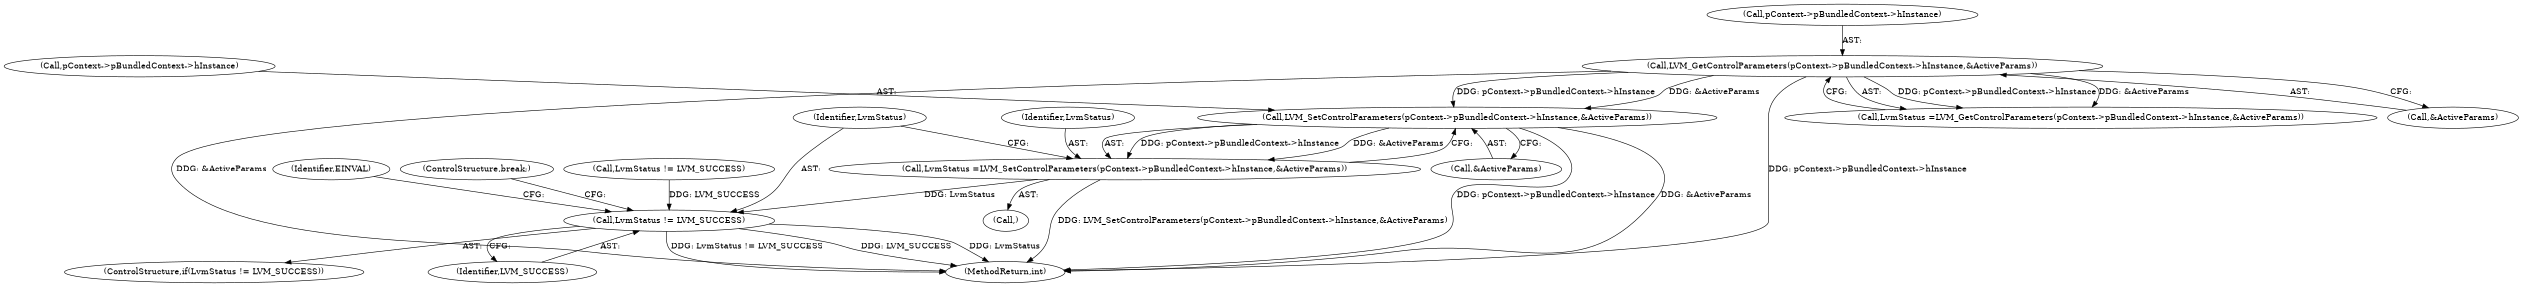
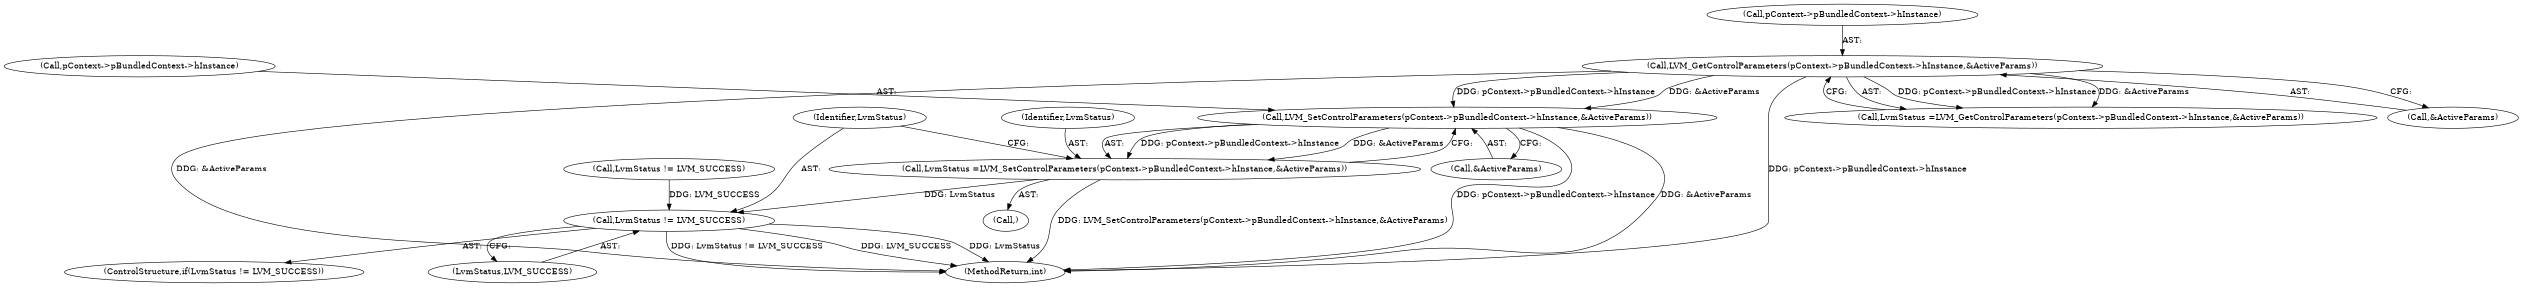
(331, 169) -> none
(477, 169) -> none
(512, 272) -> (512, 272)
